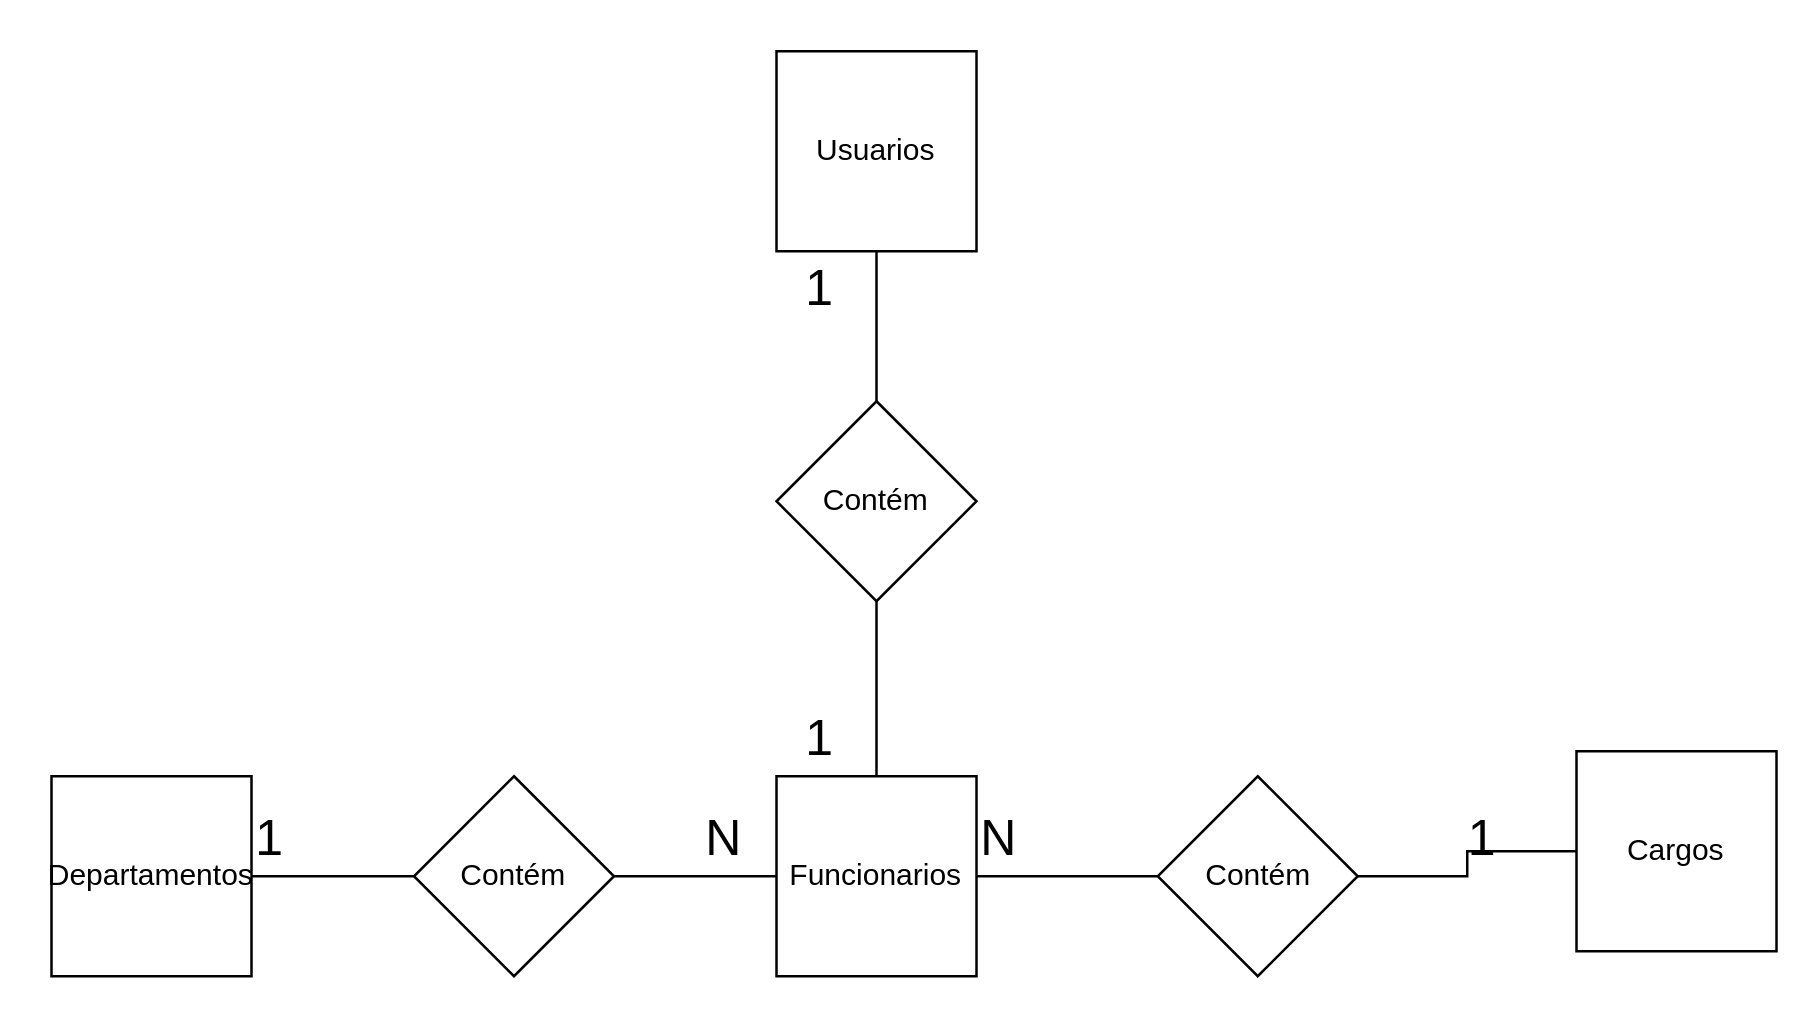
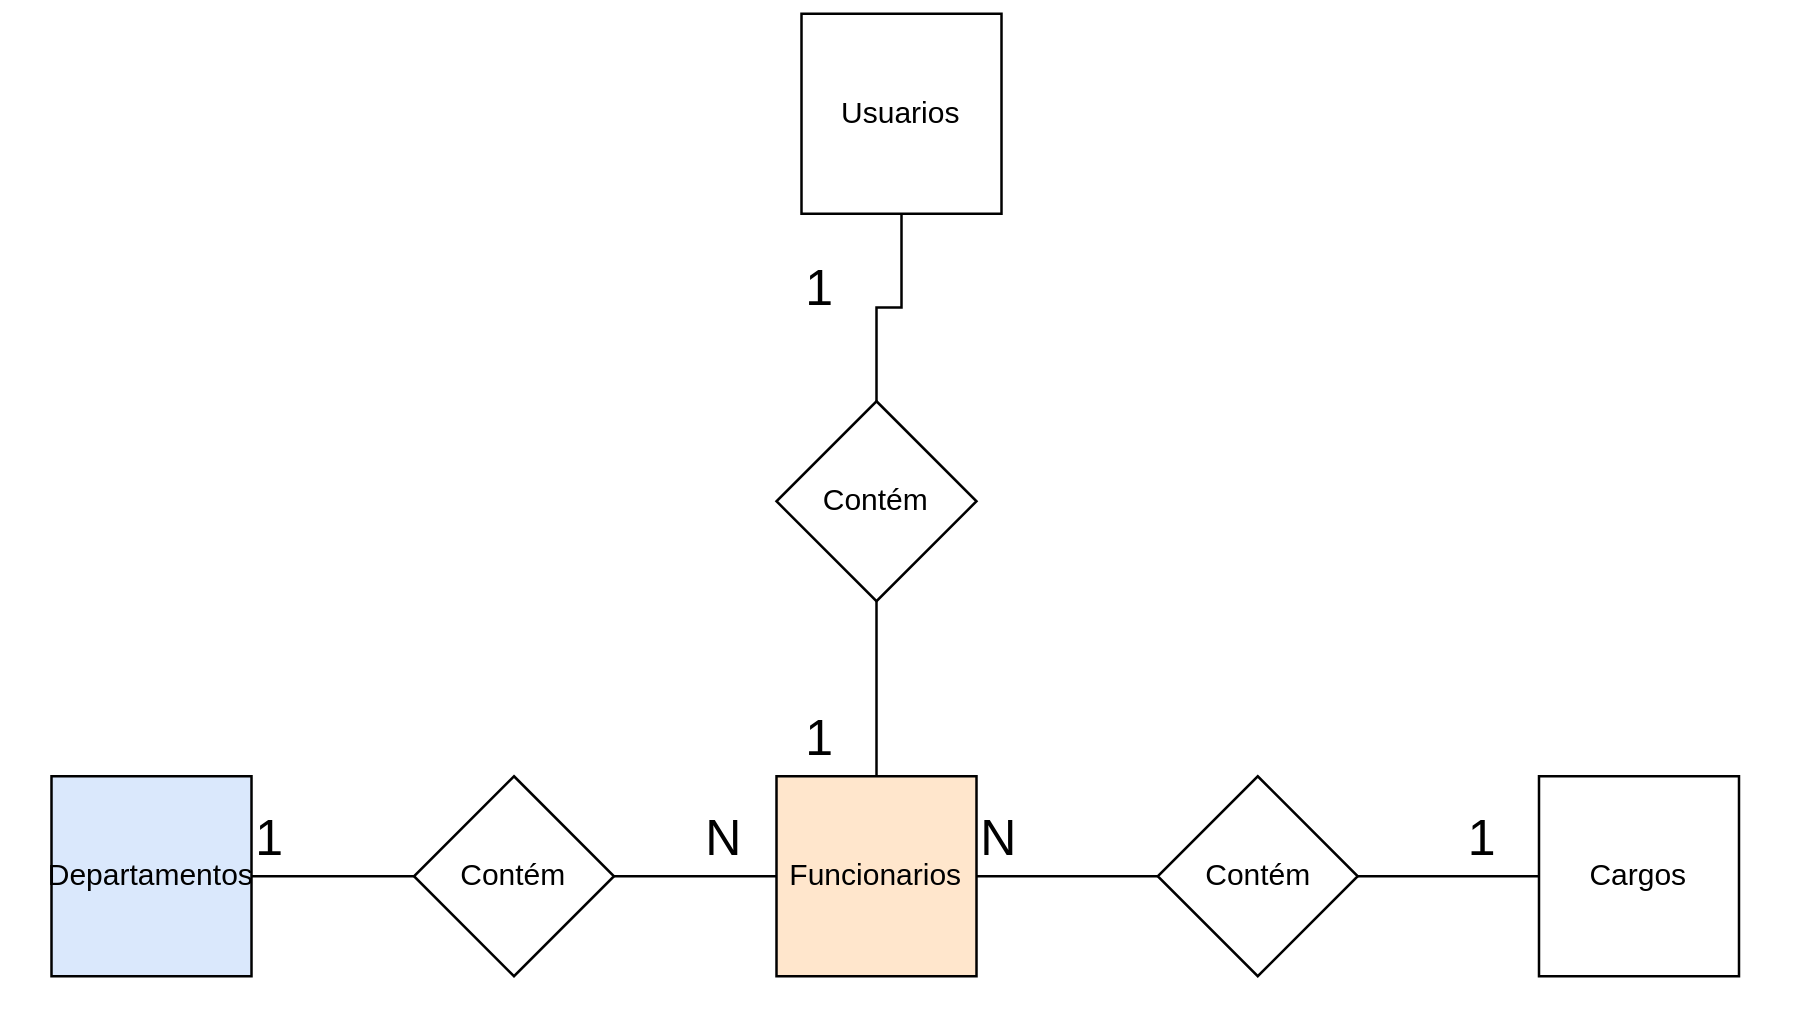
(876, 151) -> (901, 114)
(1676, 851) -> (1639, 876)
(151, 876) -> (151, 876)
(876, 876) -> (876, 876)
